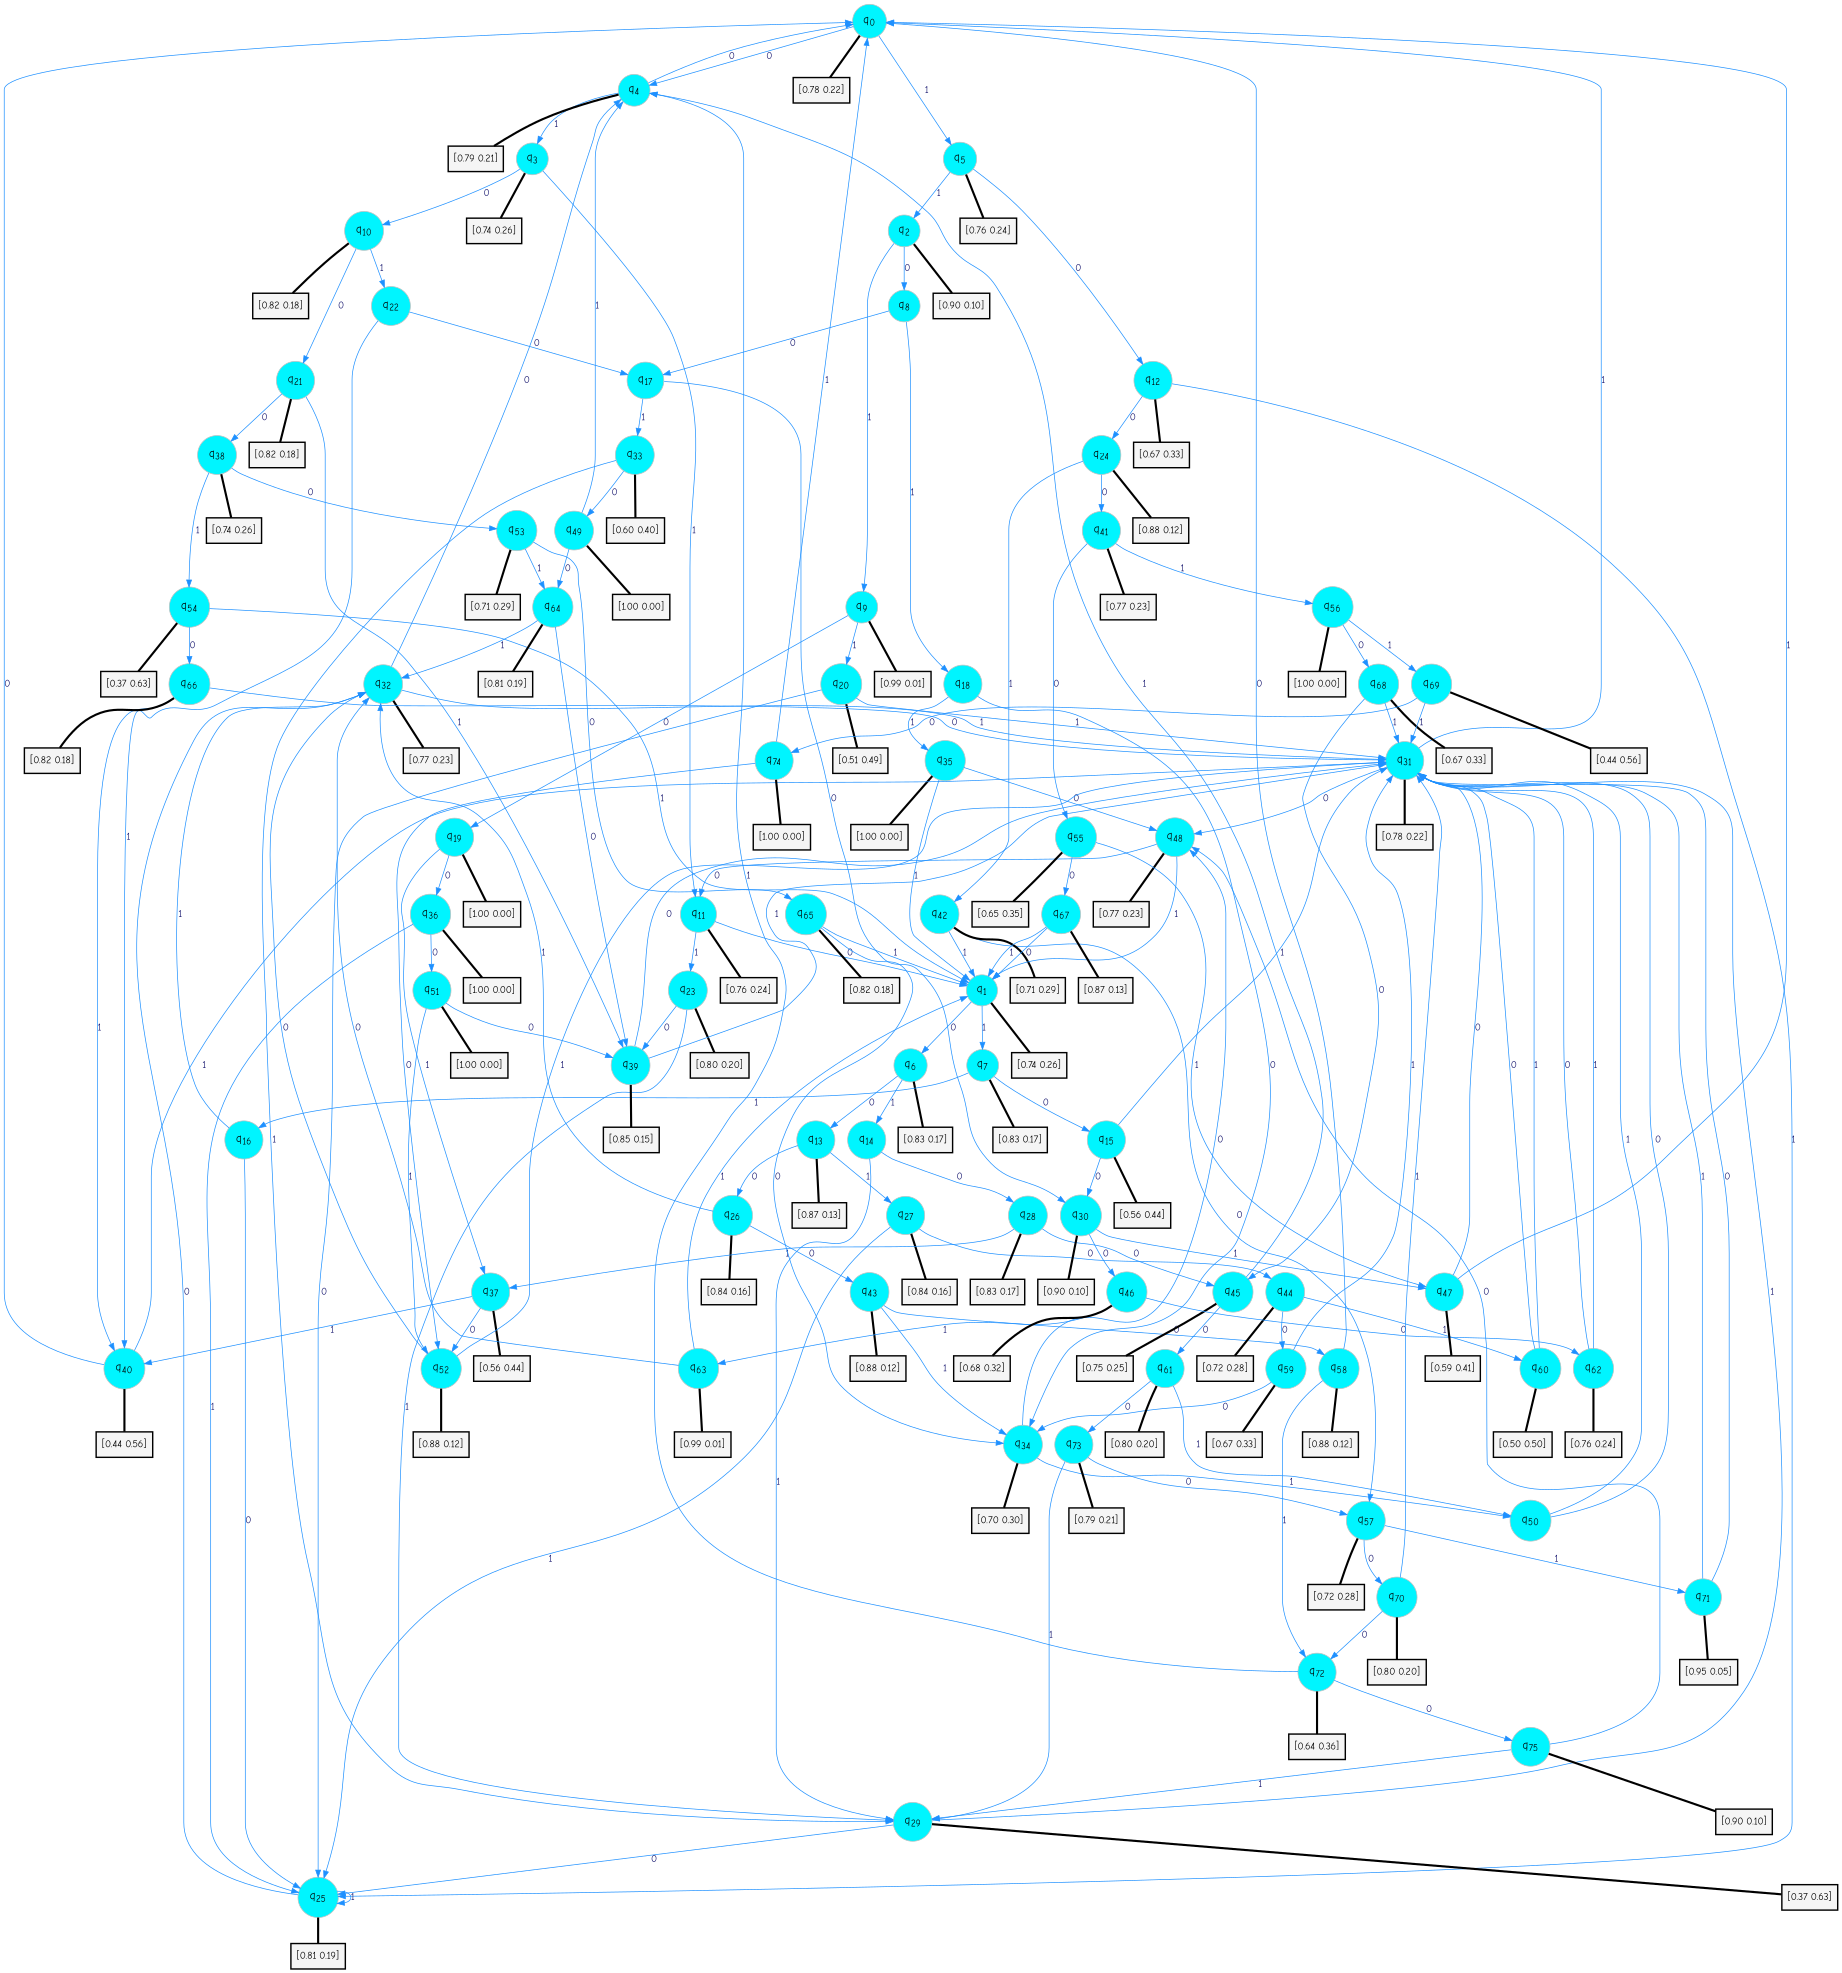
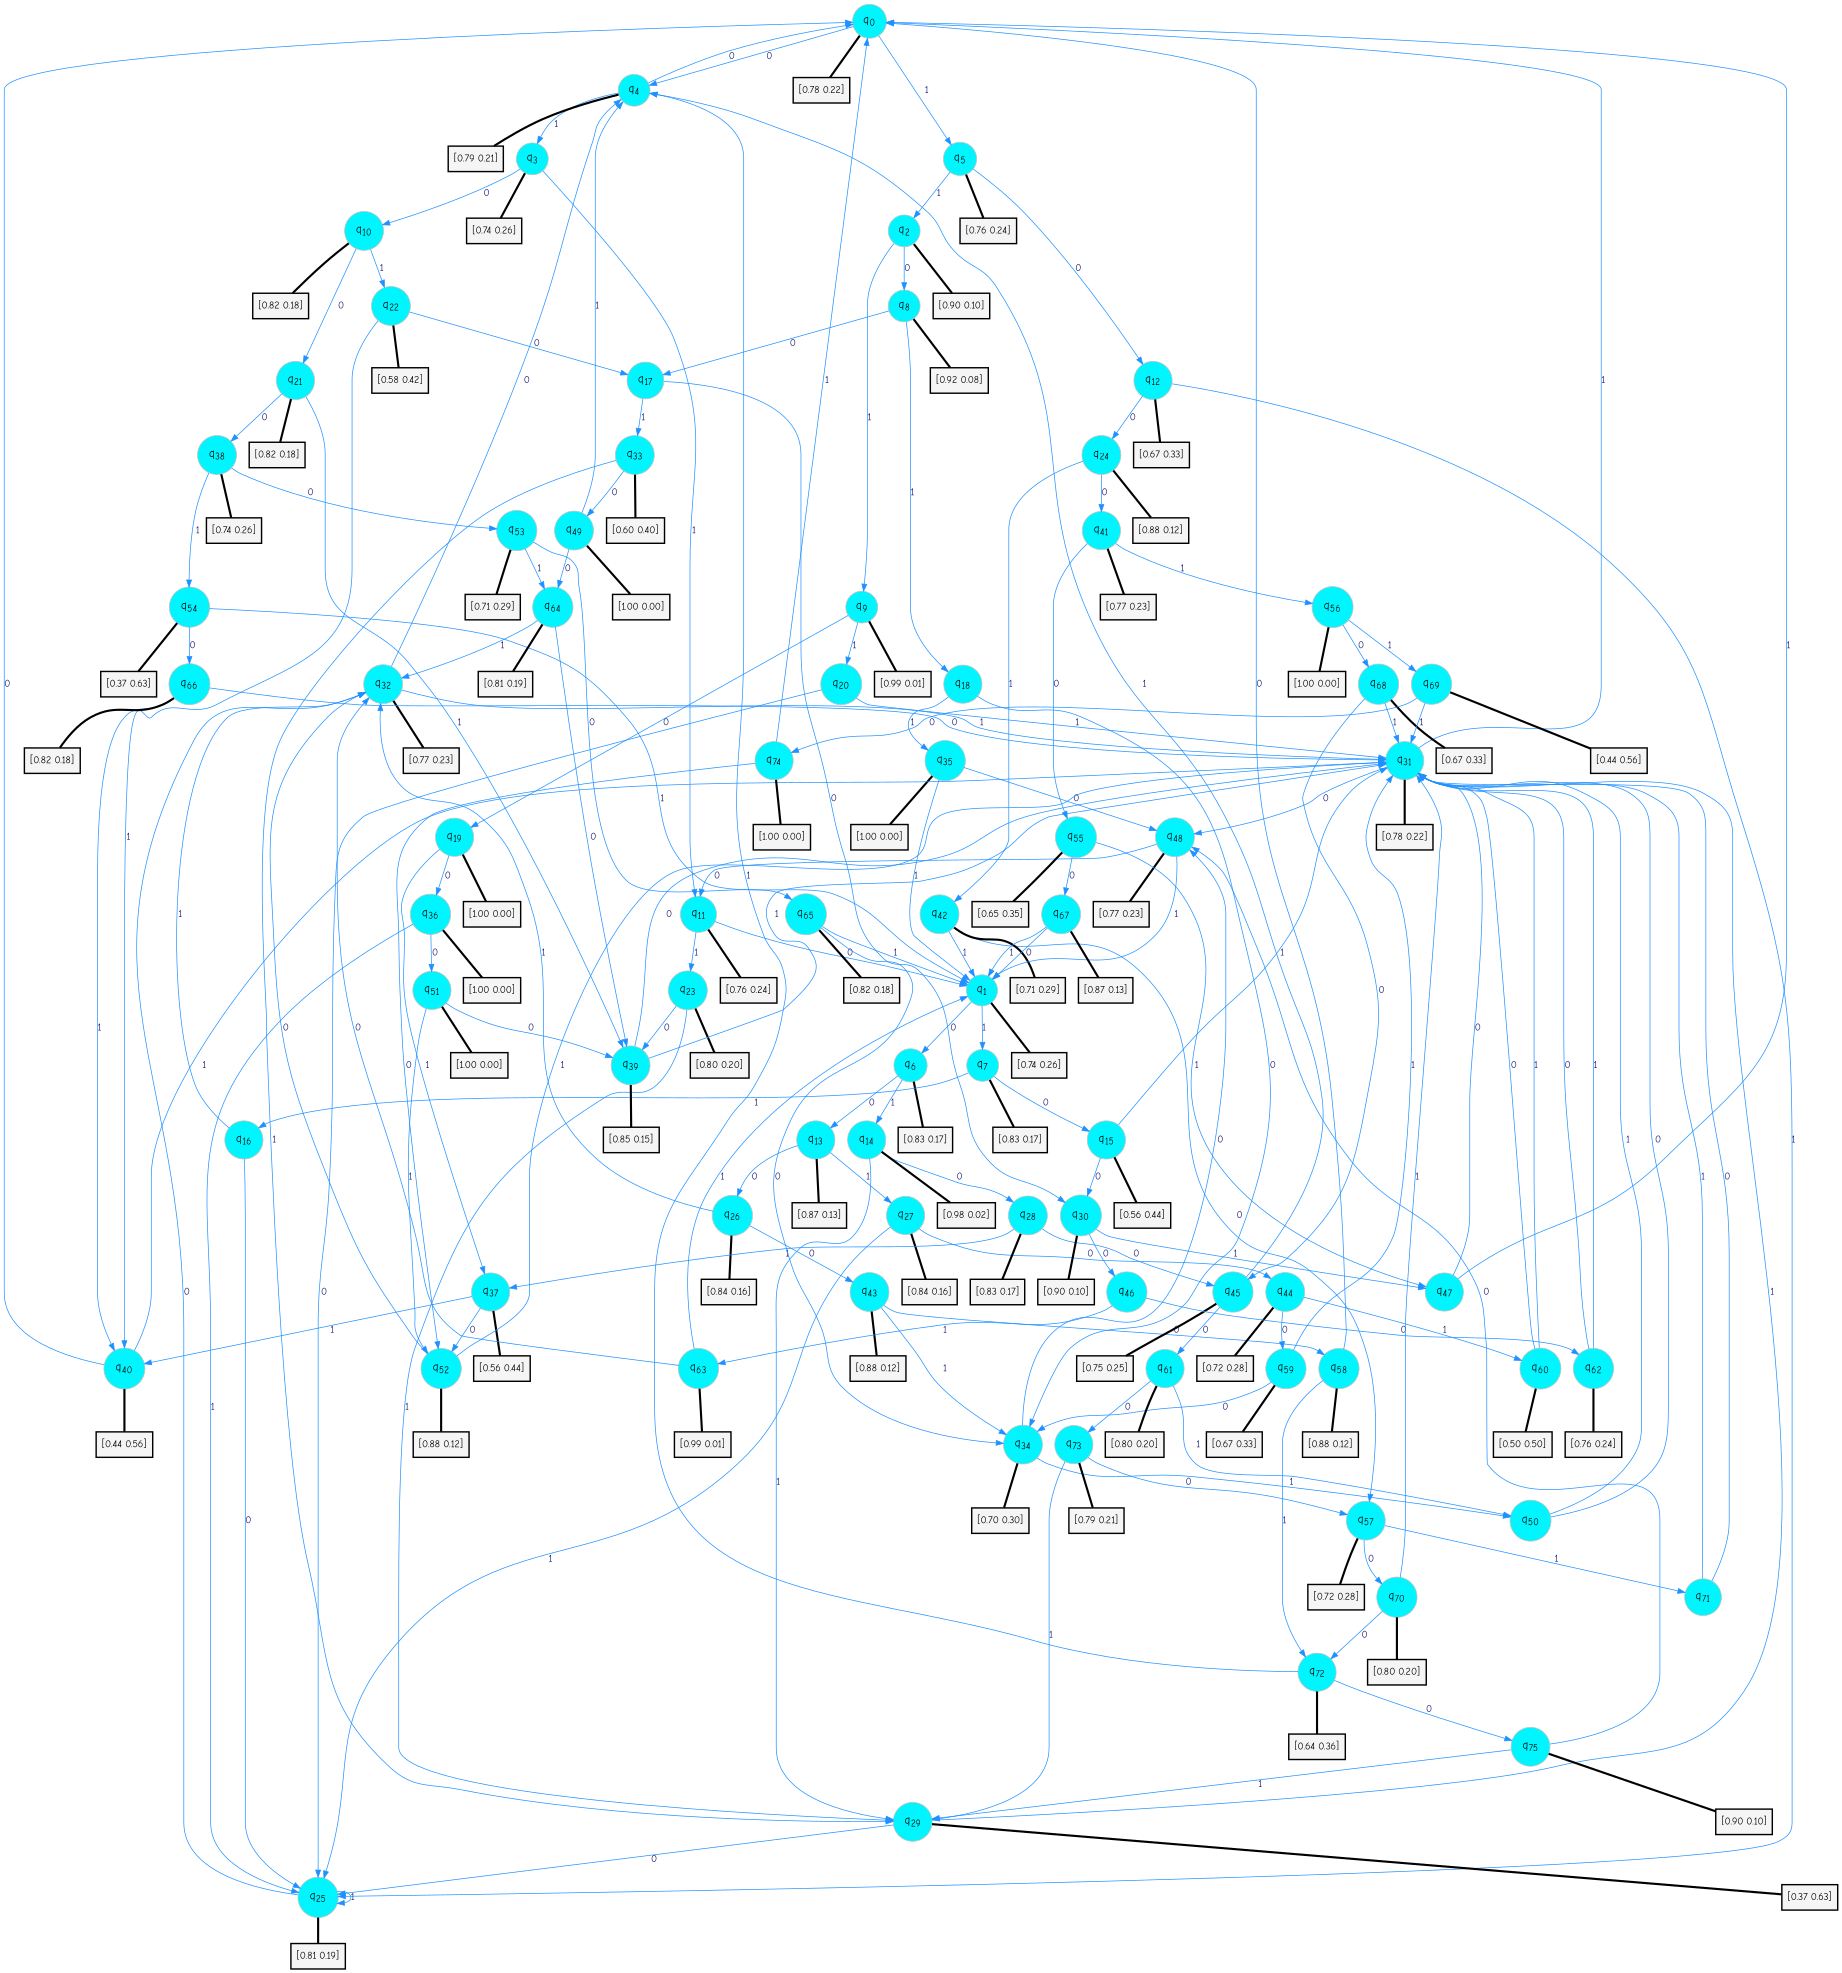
none -> (400, 380)
none -> (959, 380)
(860, 761) -> none
none -> (966, 1215)
(982, 1369) -> none
(1453, 1369) -> none
(1709, 1672) -> none
